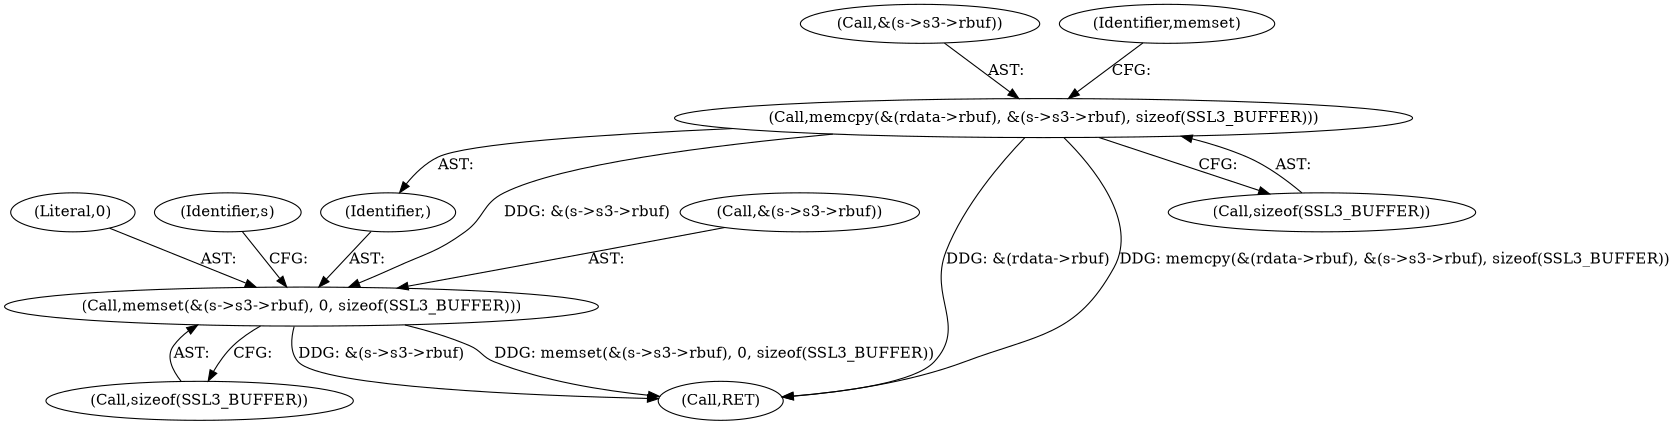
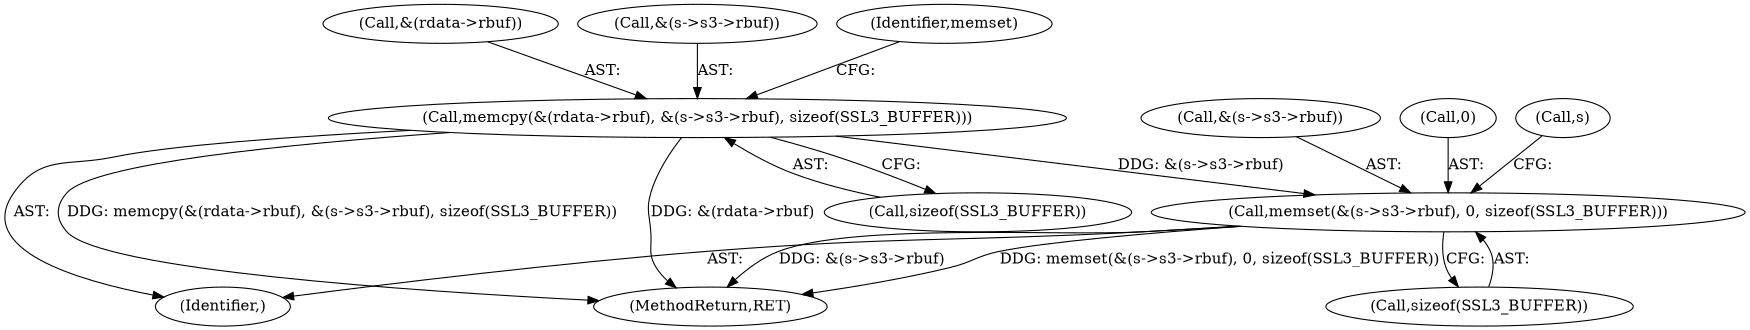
none -> (441, 24)
(73, 212) -> (1448, 118)
(228, 212) -> (1563, 118)
(349, 255) -> (766, 247)
(721, 401) -> (710, 307)
